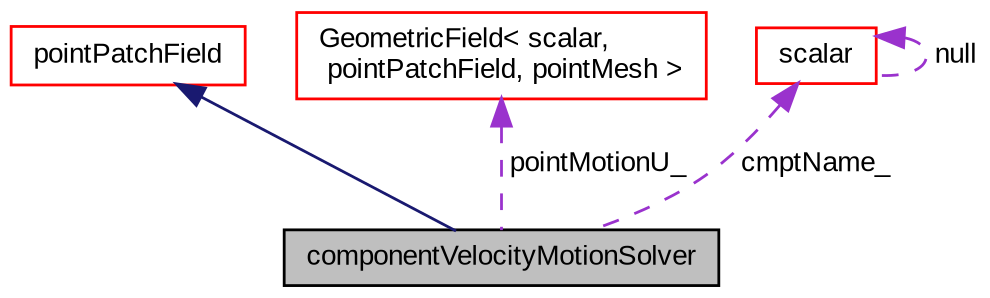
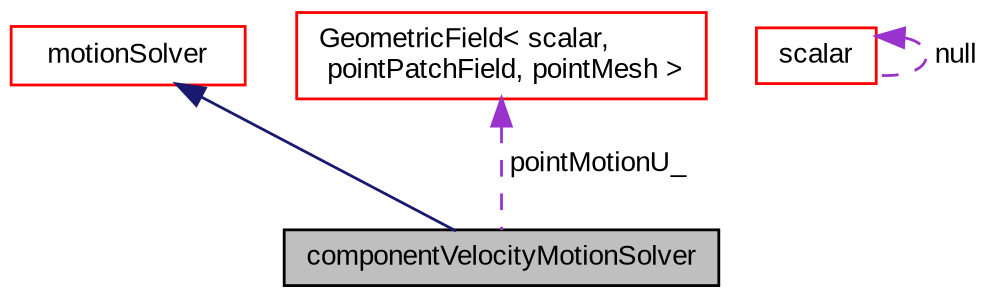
(128, 56) -> (128, 56)
(694, 183) -> none
